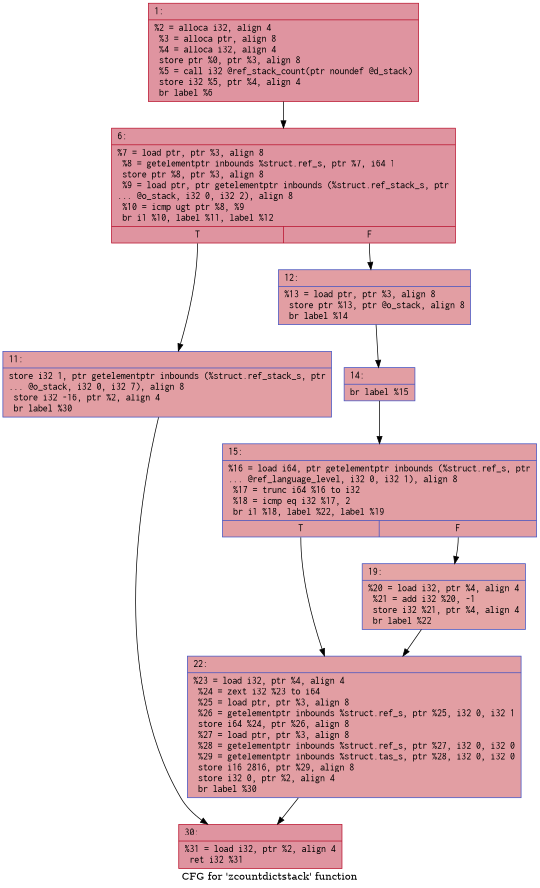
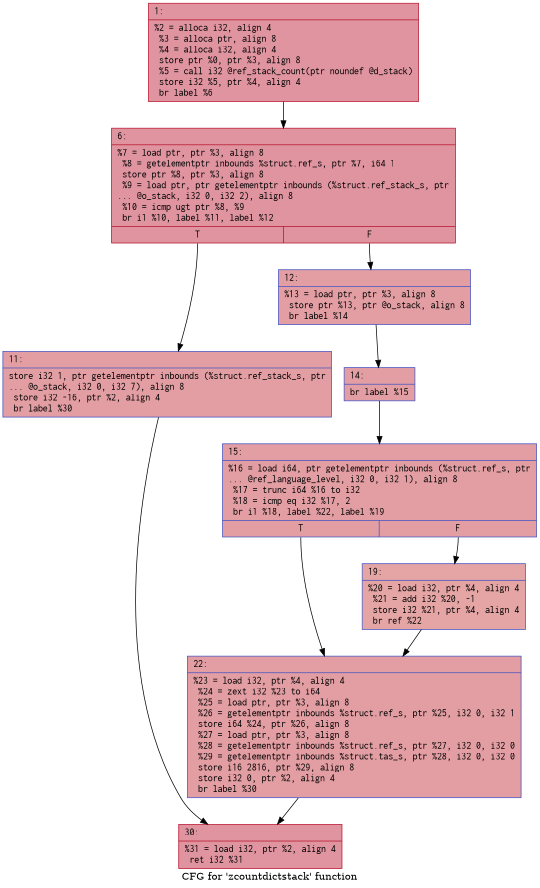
(400, 621) -> (395, 621)
